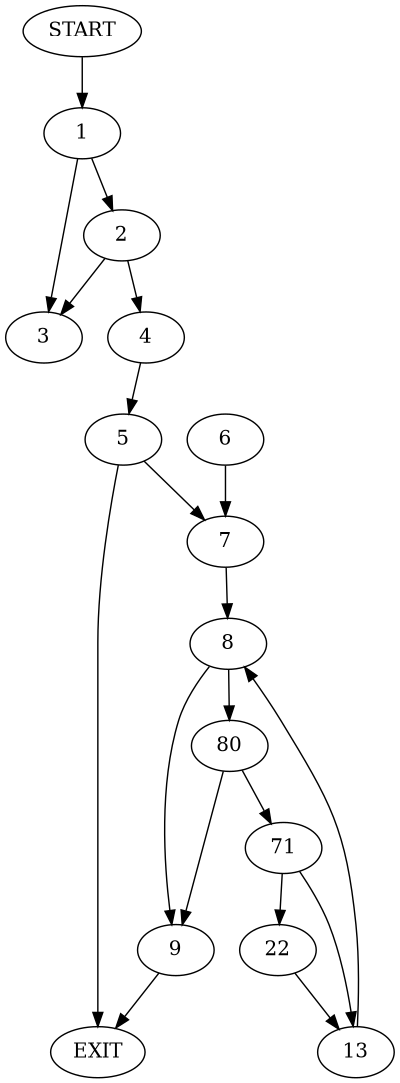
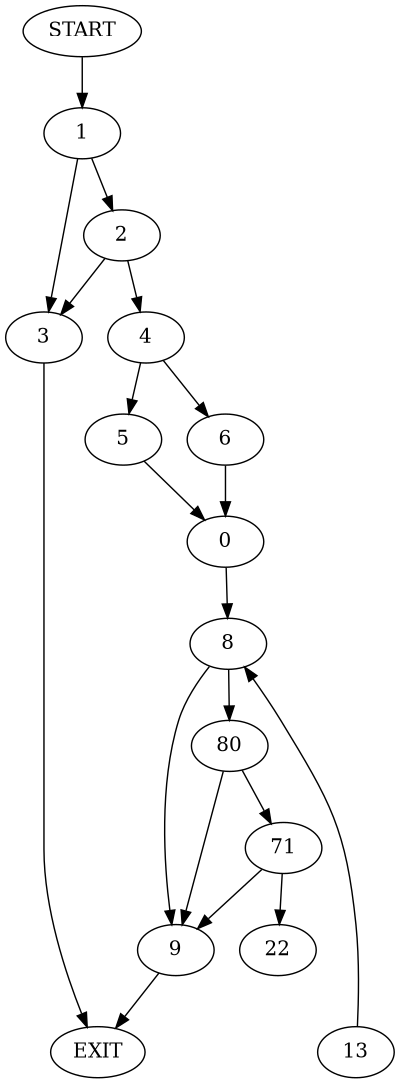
none -> (181, 383)
(225, 542) -> (225, 542)
(98, 738) -> (44, 691)
(334, 938) -> (235, 894)
(313, 996) -> none
